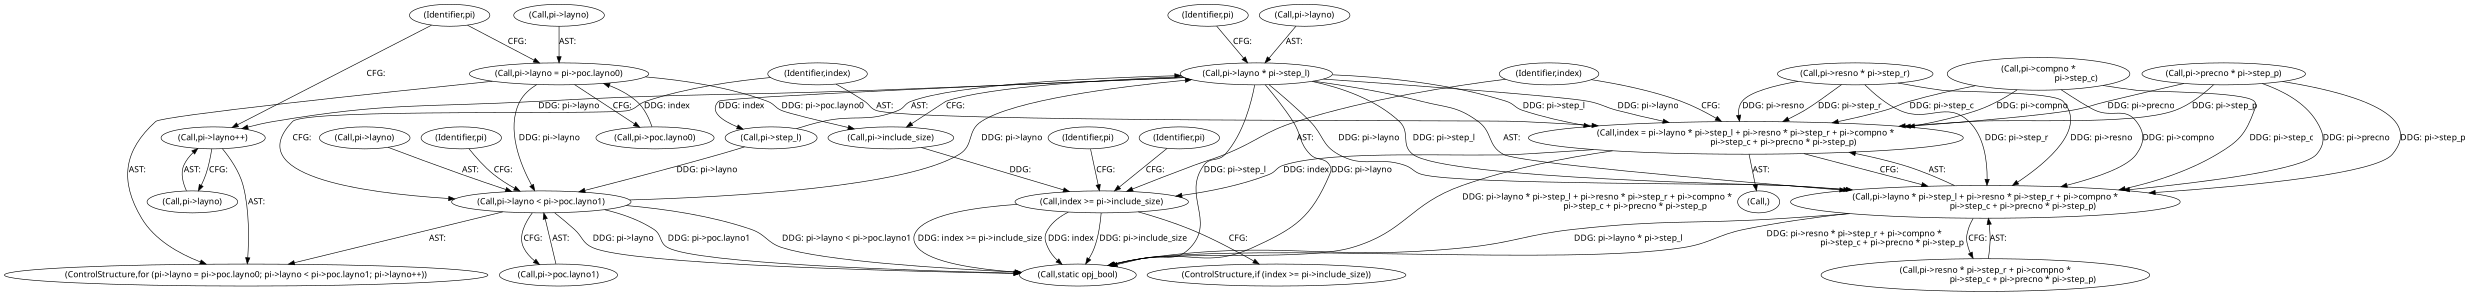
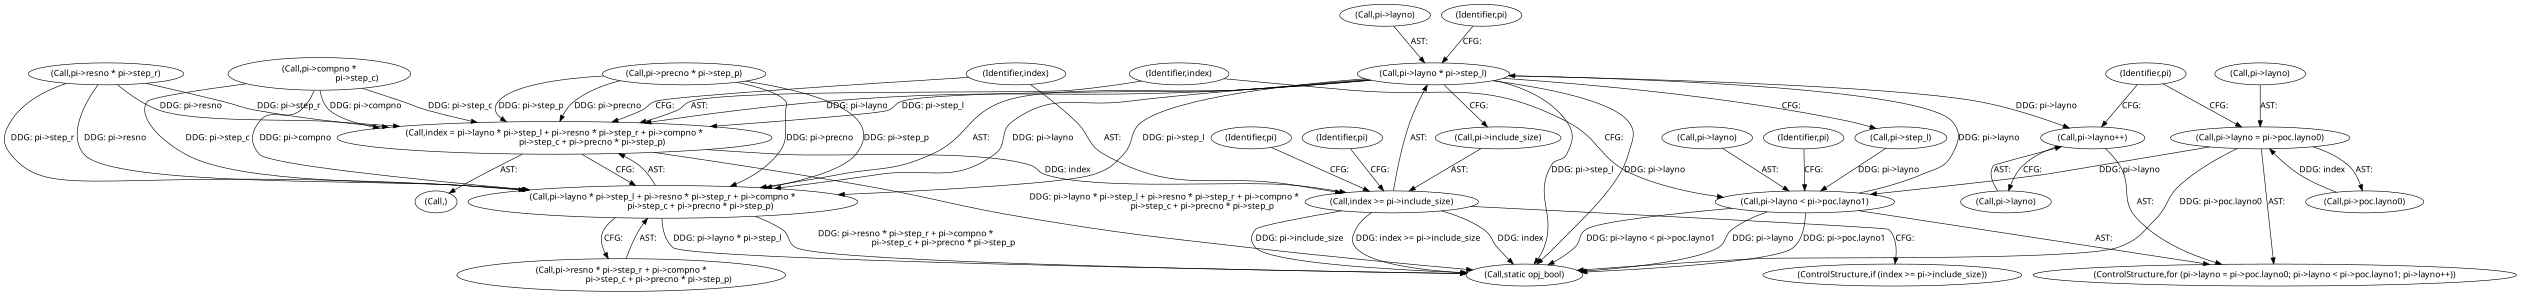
(729, 90) -> (1930, 257)
(954, 92) -> (1405, 139)
(624, 106) -> (2365, 170)
(742, 106) -> (1792, 106)
(1022, 170) -> (1461, 170)
(558, 275) -> none
